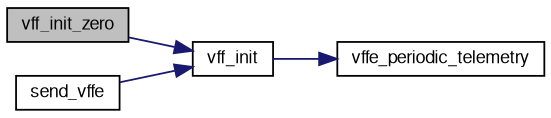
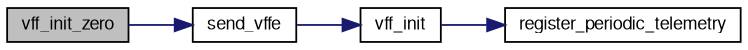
(152, 42) -> (152, 25)
(441, 59) -> (623, 25)
